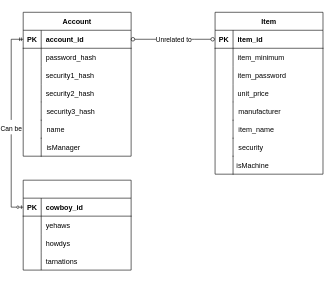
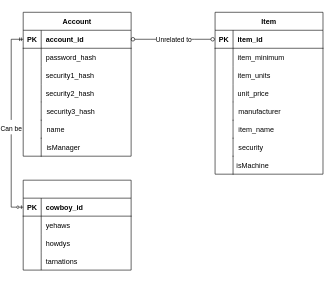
(263, 76) -> (256, 76)
